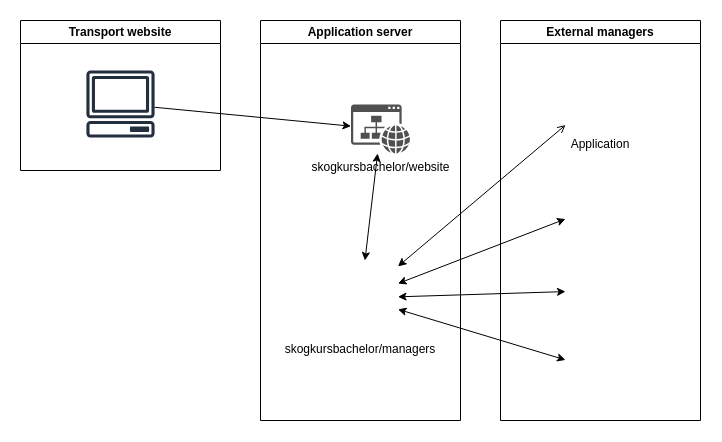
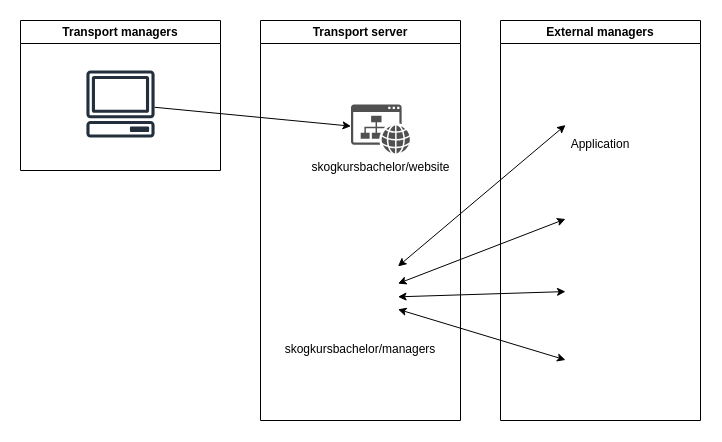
(121, 33) -> (121, 33)
(361, 33) -> (361, 33)
(561, 129) -> (559, 130)
(371, 207) -> none
